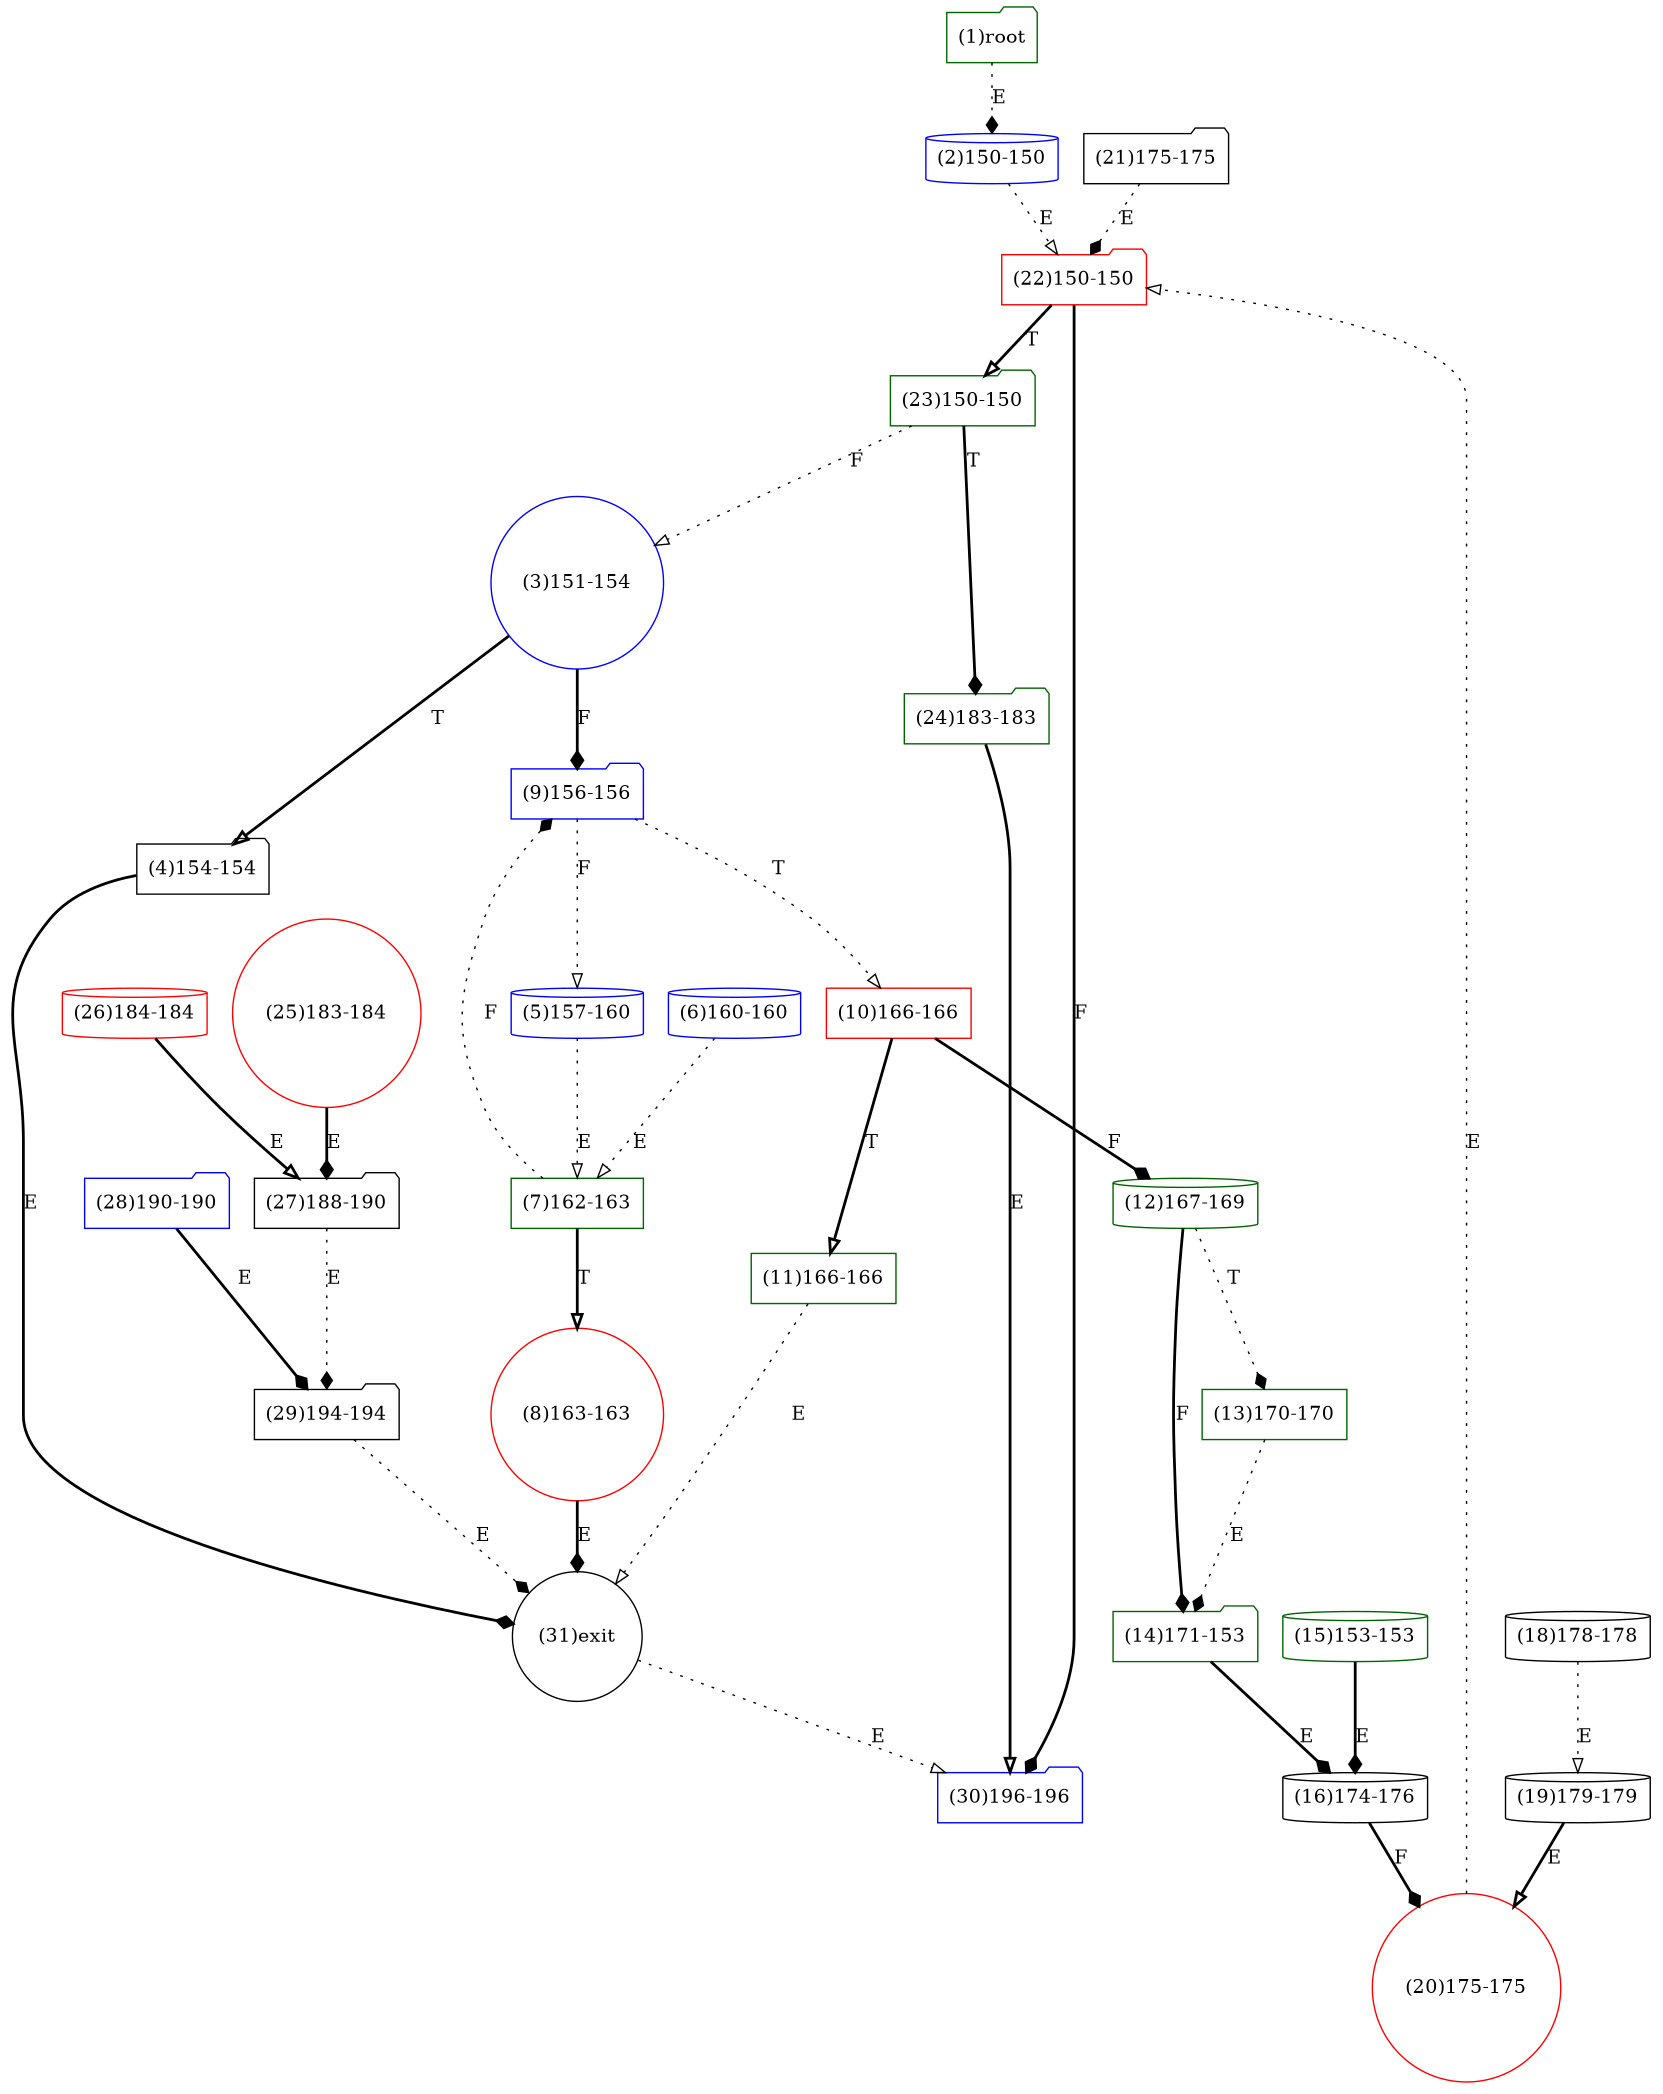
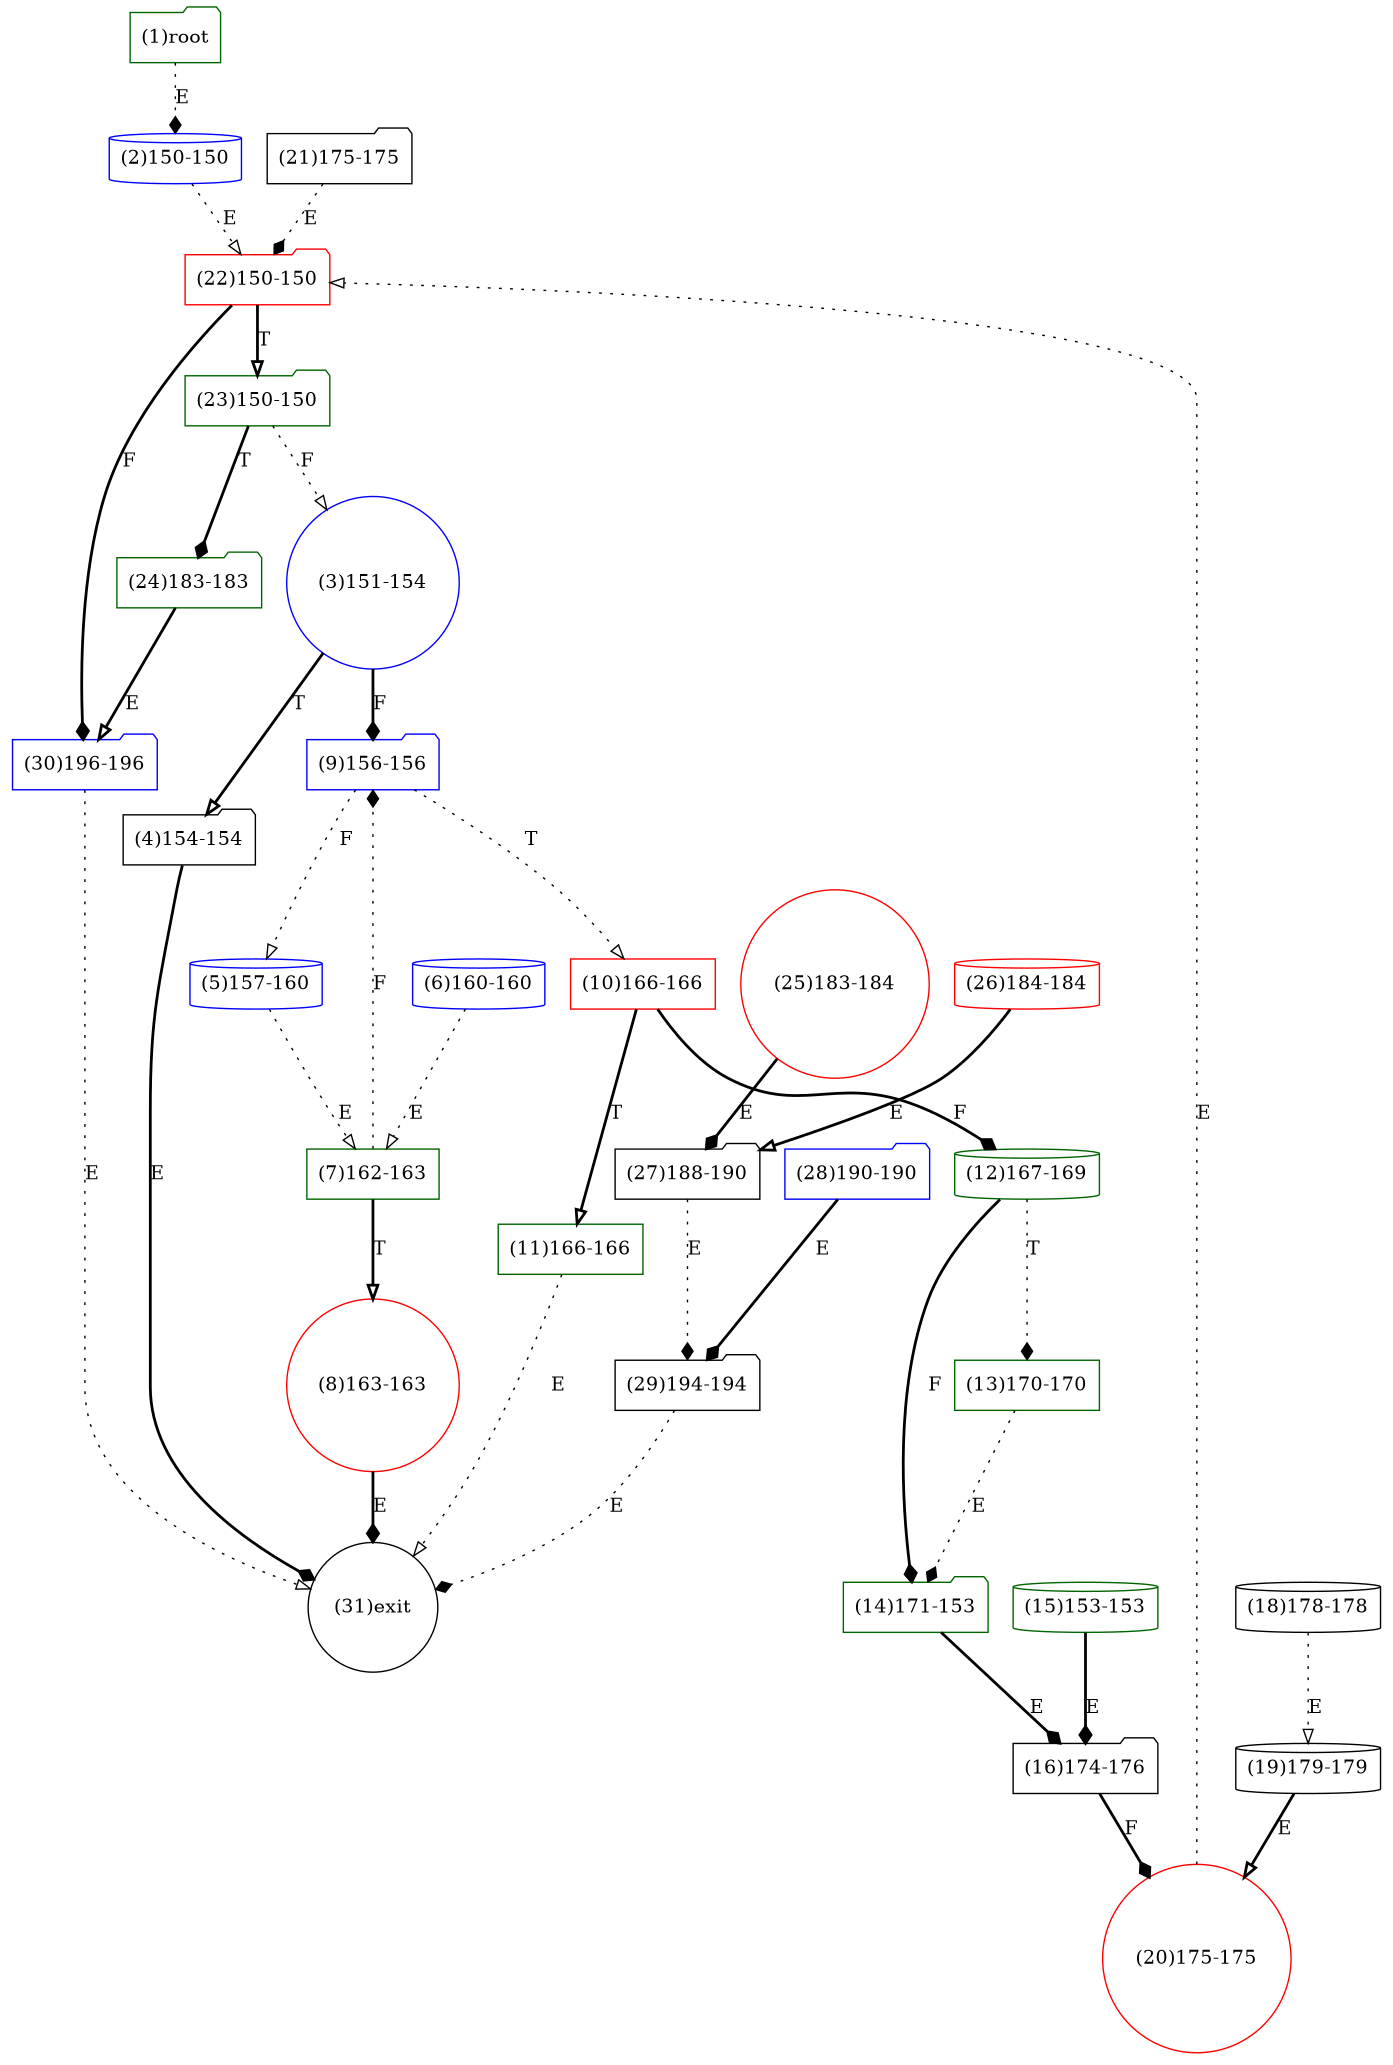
(785, 1714) -> (85, 1243)
(1355, 1798) -> (1086, 1768)
